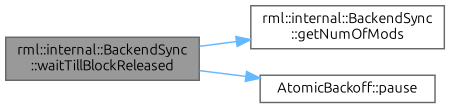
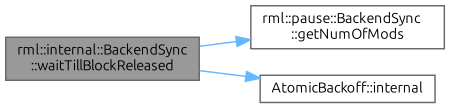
(348, 27) -> (348, 27)
(348, 89) -> (348, 89)
